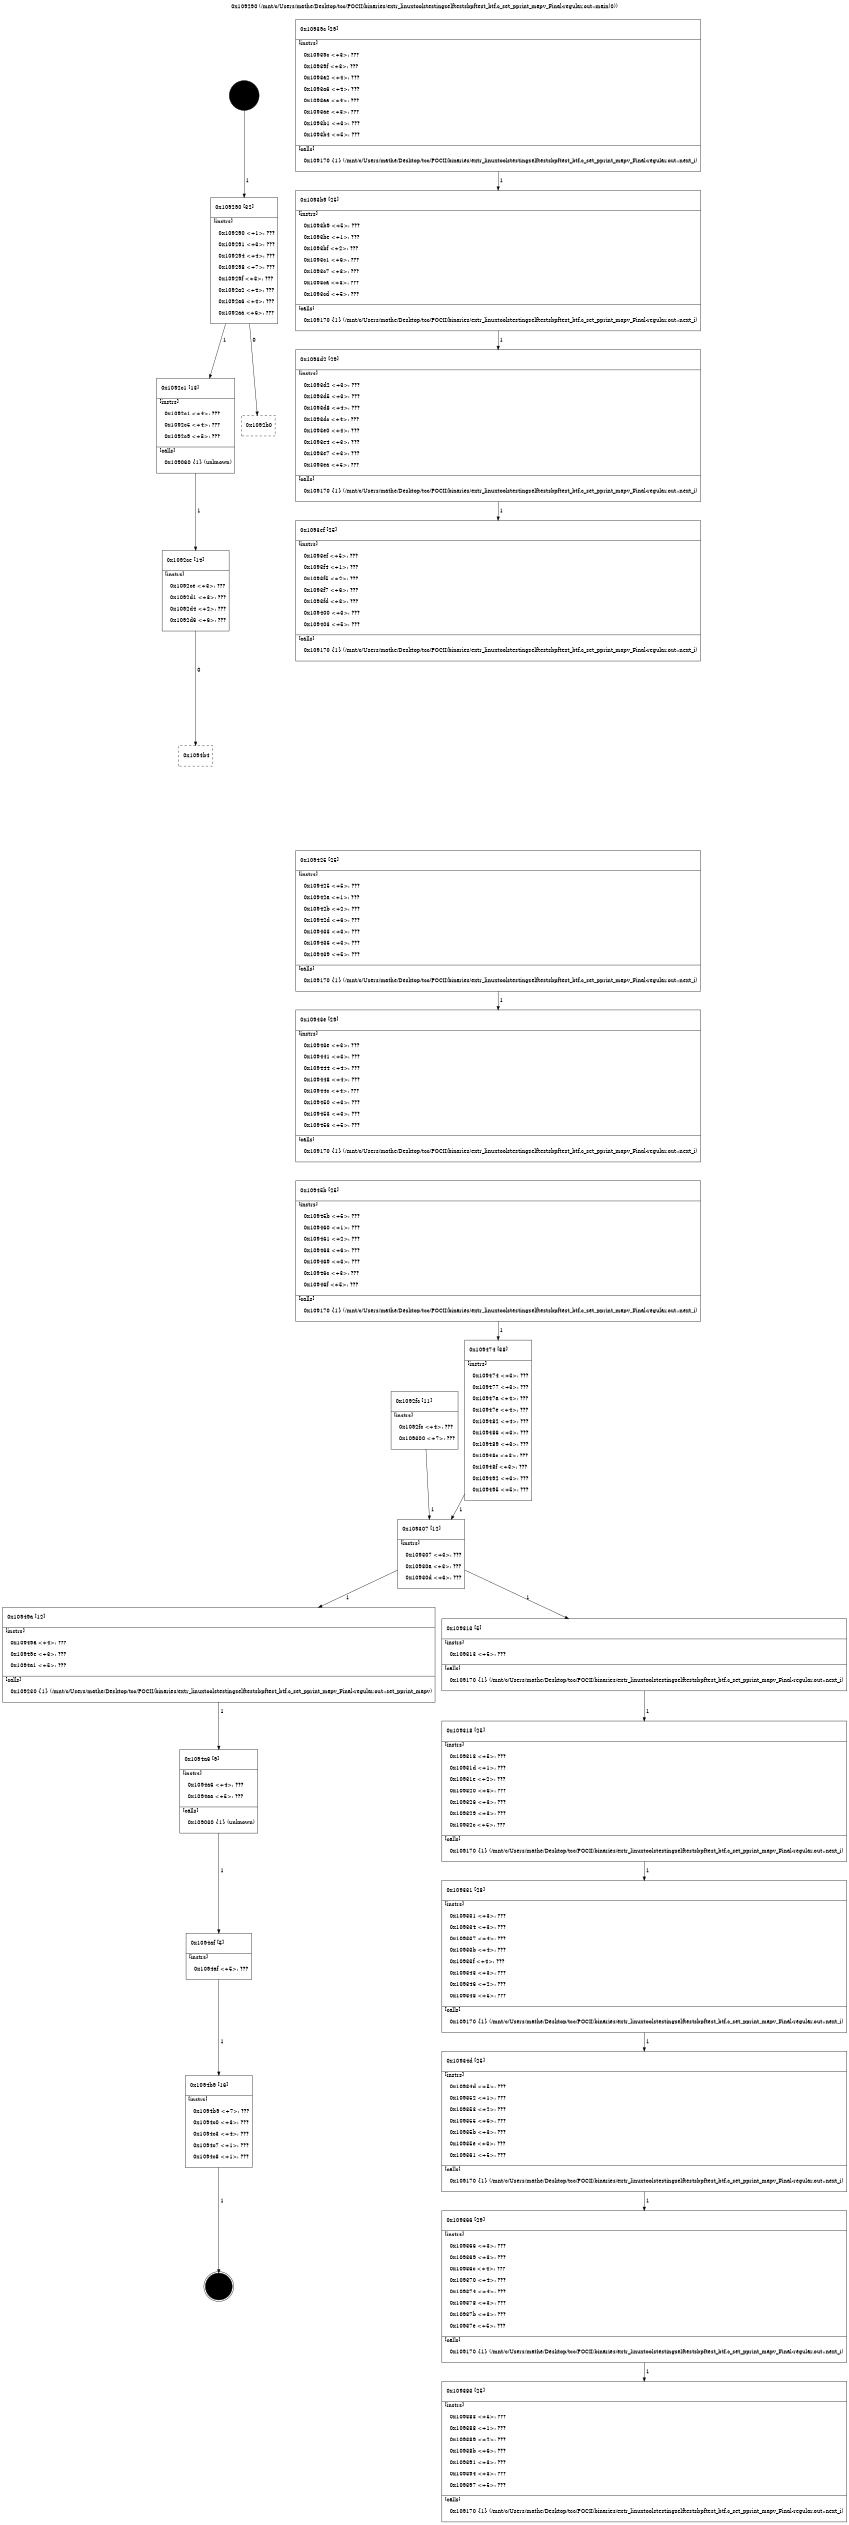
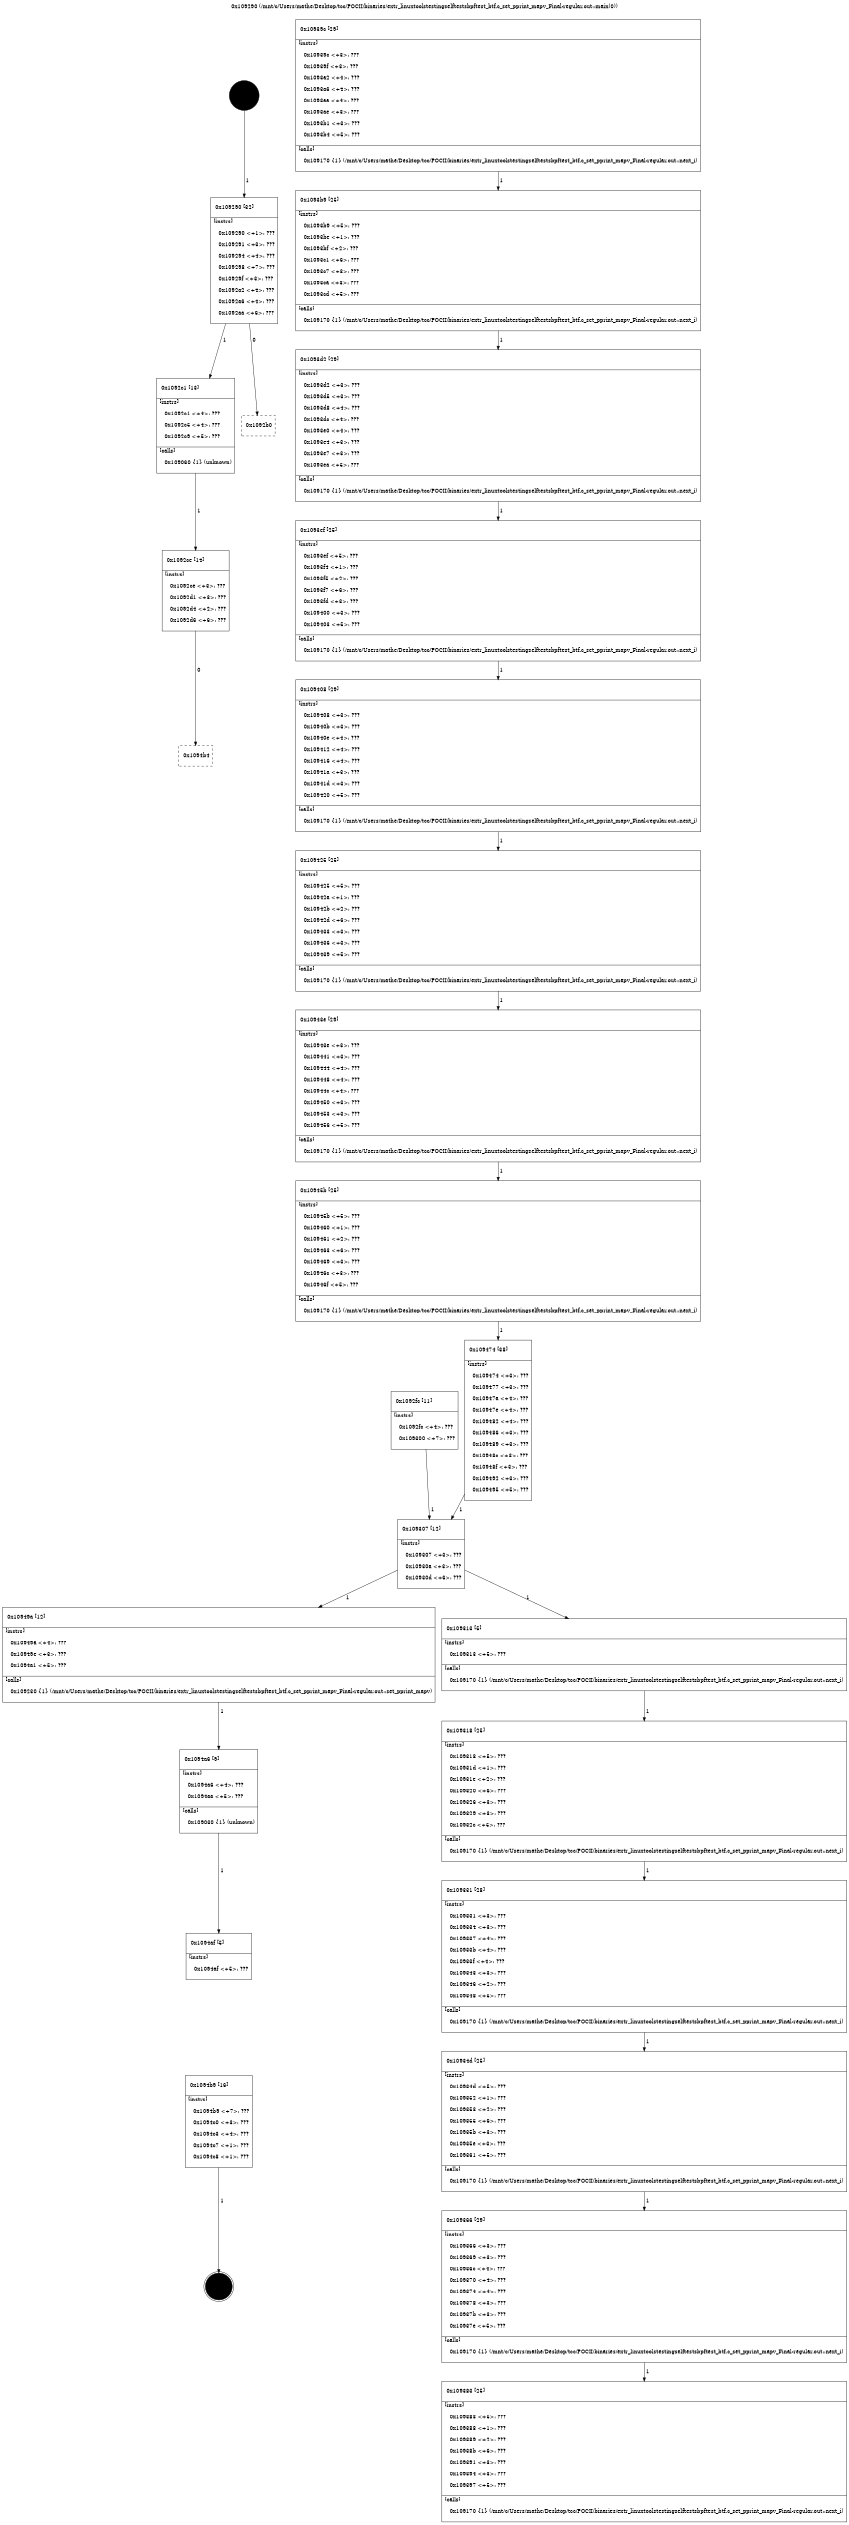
none -> (498, 756)
none -> (498, 1170)
(219, 2026) -> none
